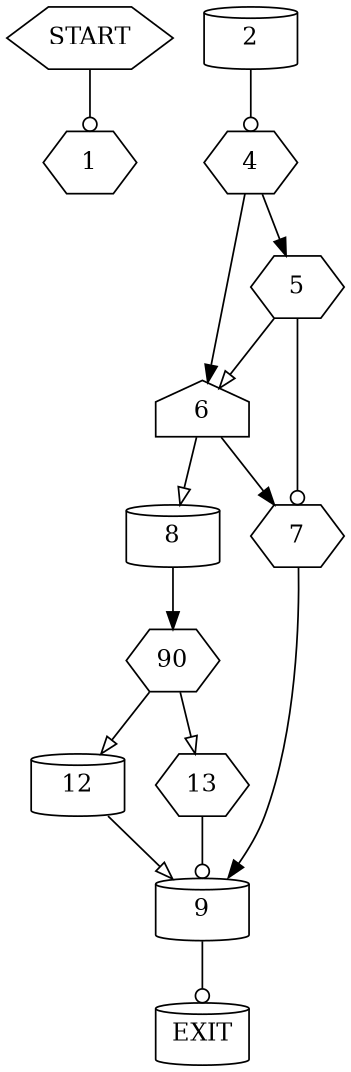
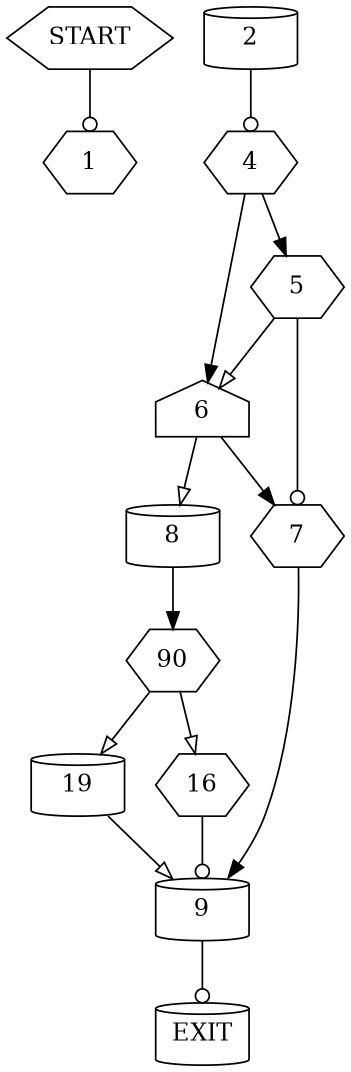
(78, 785) -> (78, 785)
(202, 785) -> (202, 785)
